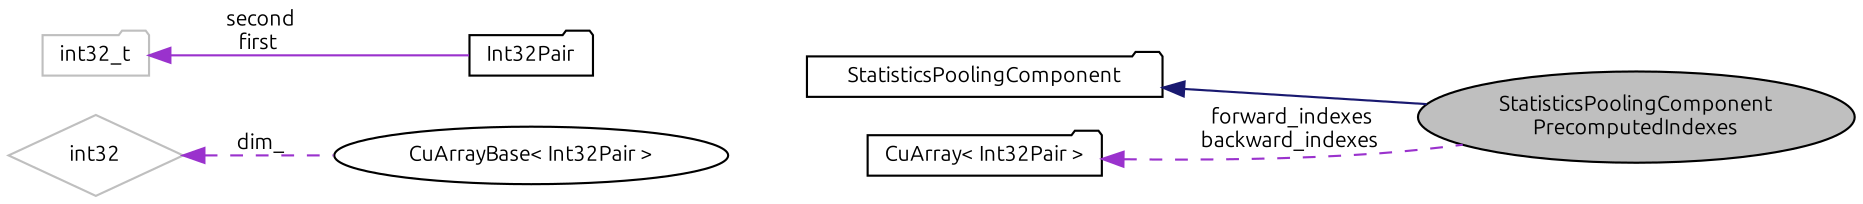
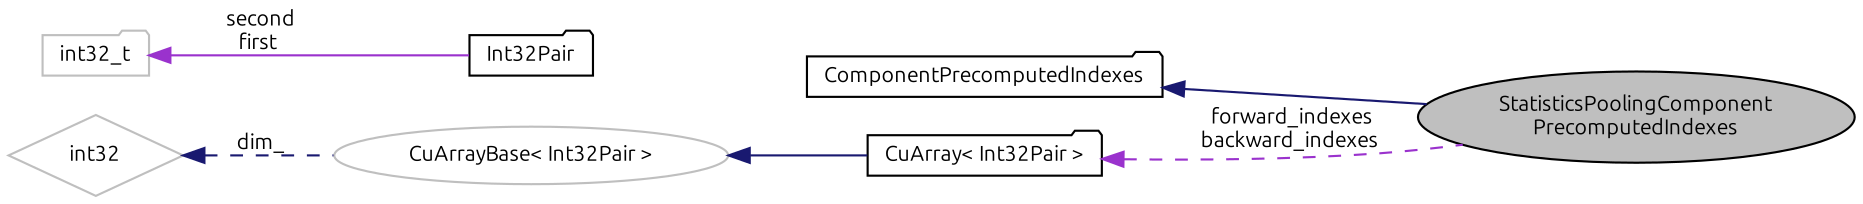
(985, 77) -> (985, 77)
(269, 155) -> (269, 155)
(531, 155) -> (531, 155)
none -> (809, 155)
